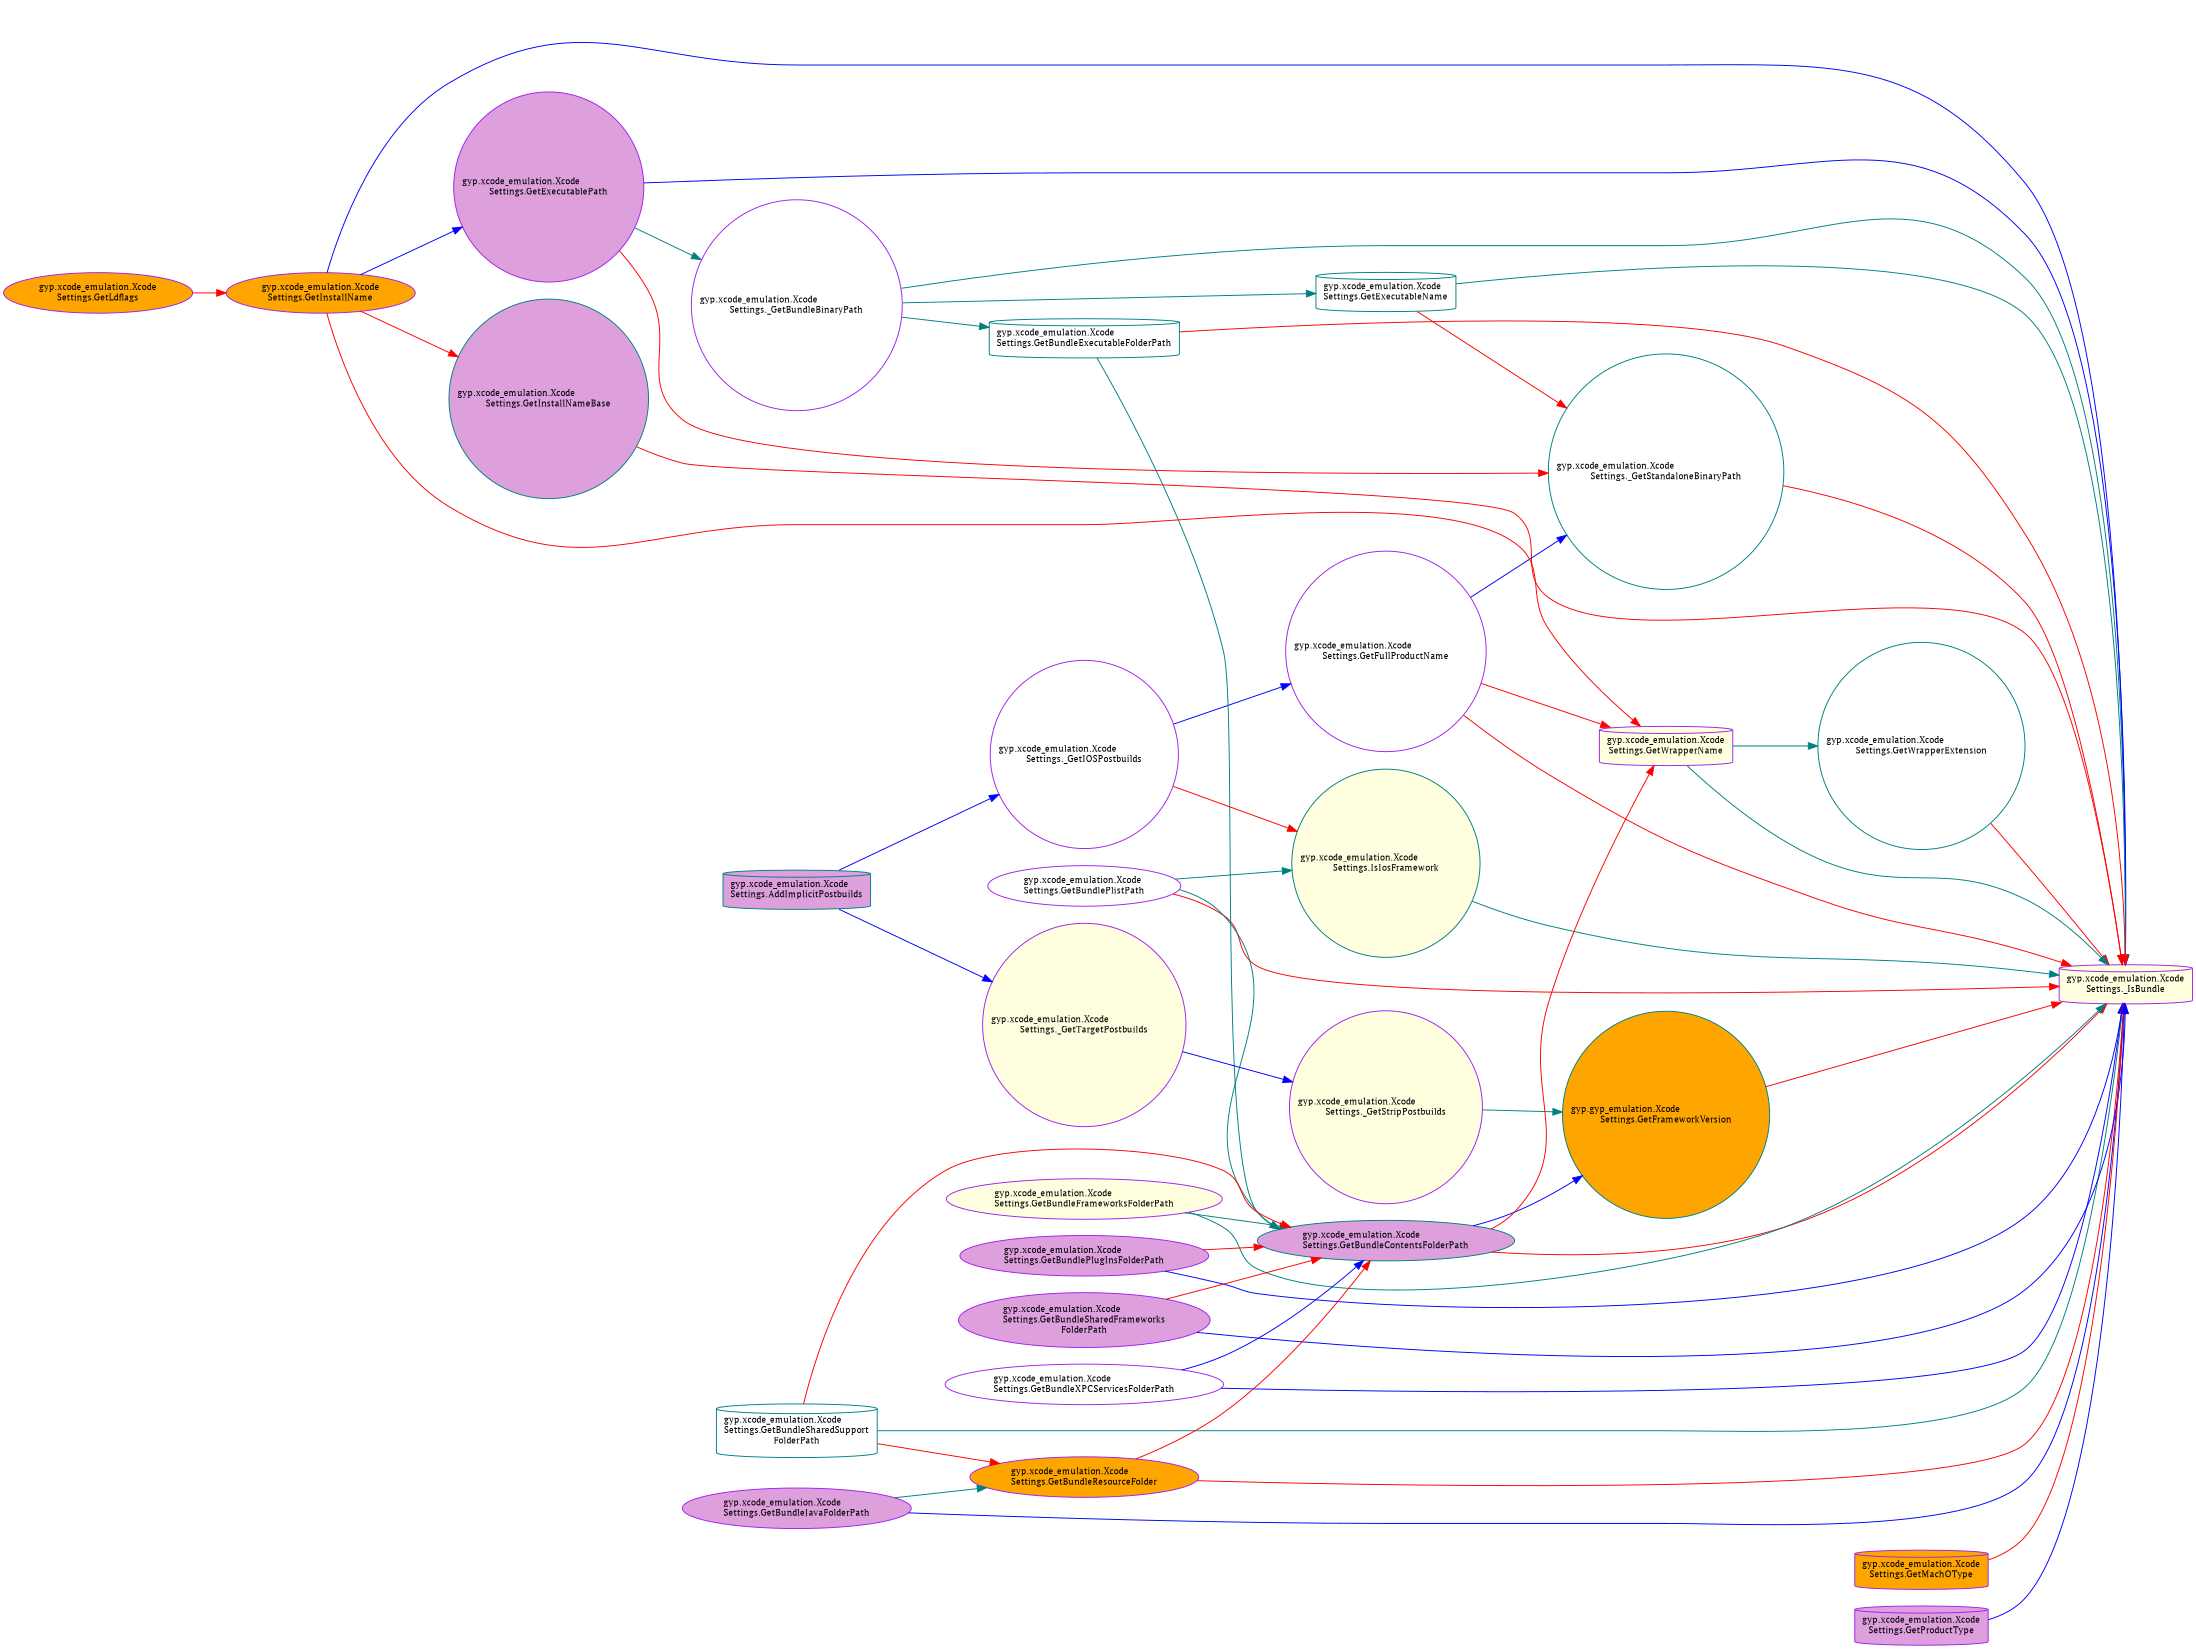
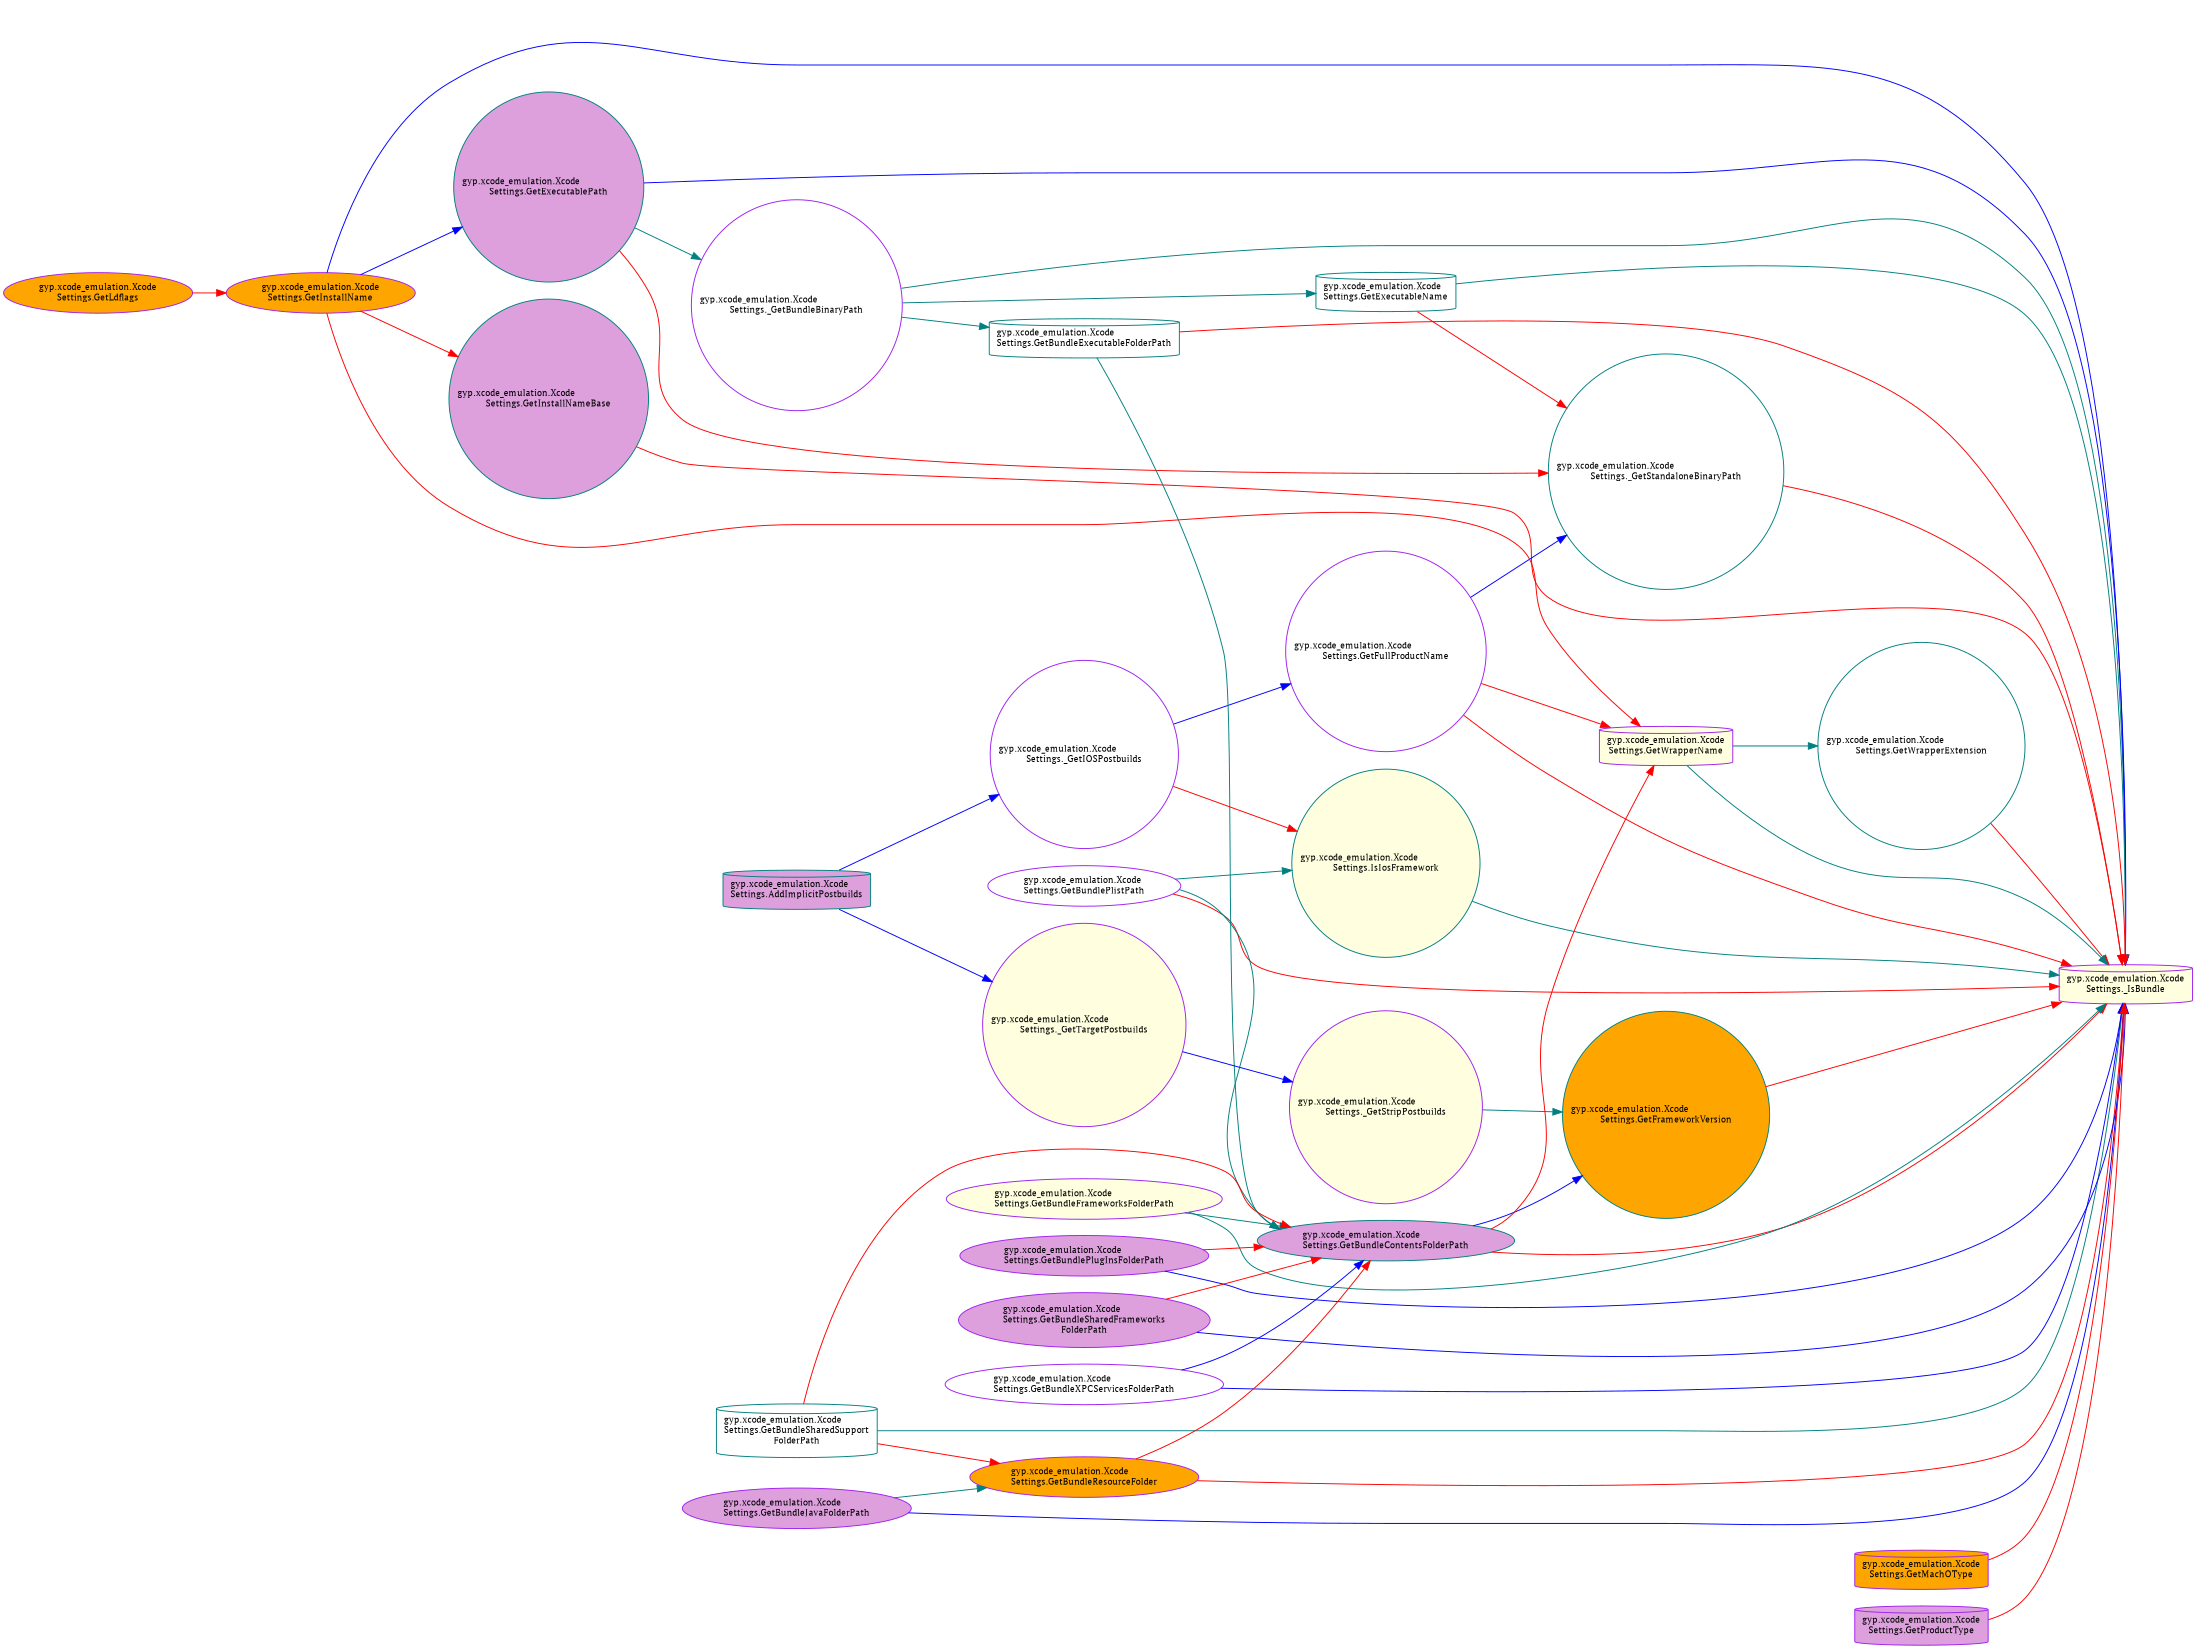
(549, 187) -> (549, 187)
(1666, 1115) -> (1666, 1115)
(2101, 1334) -> (2101, 1334)
